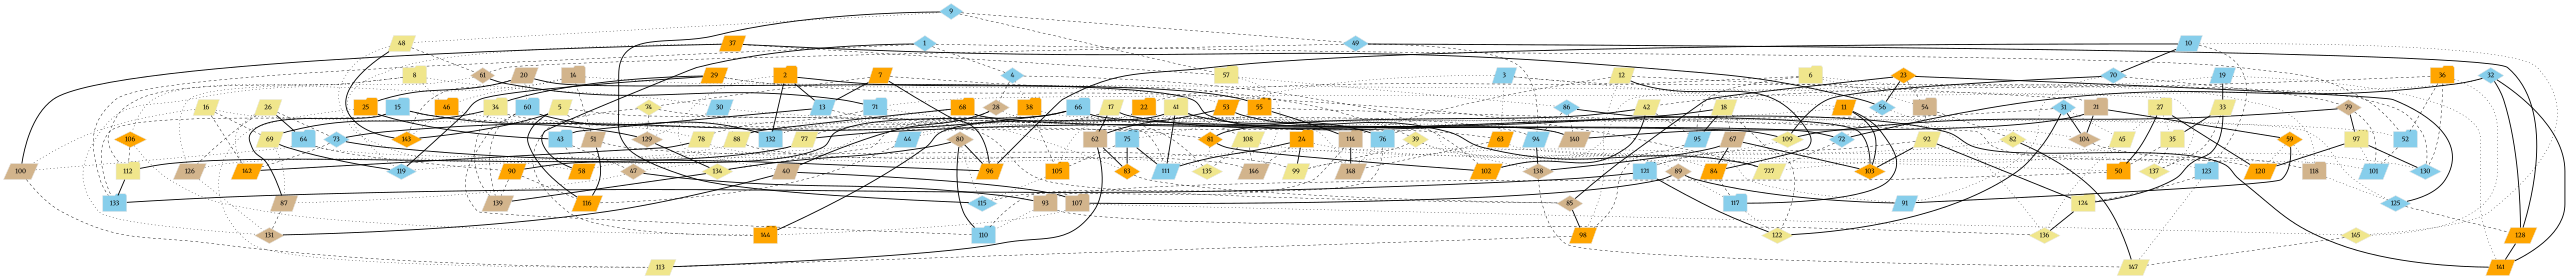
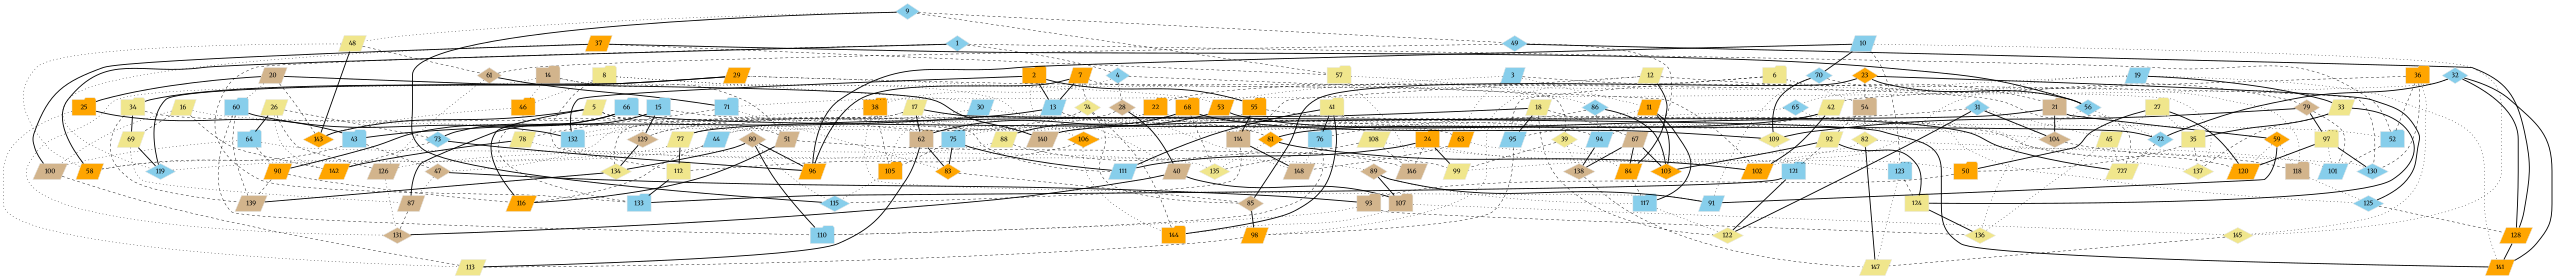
none -> (1796, 108)
